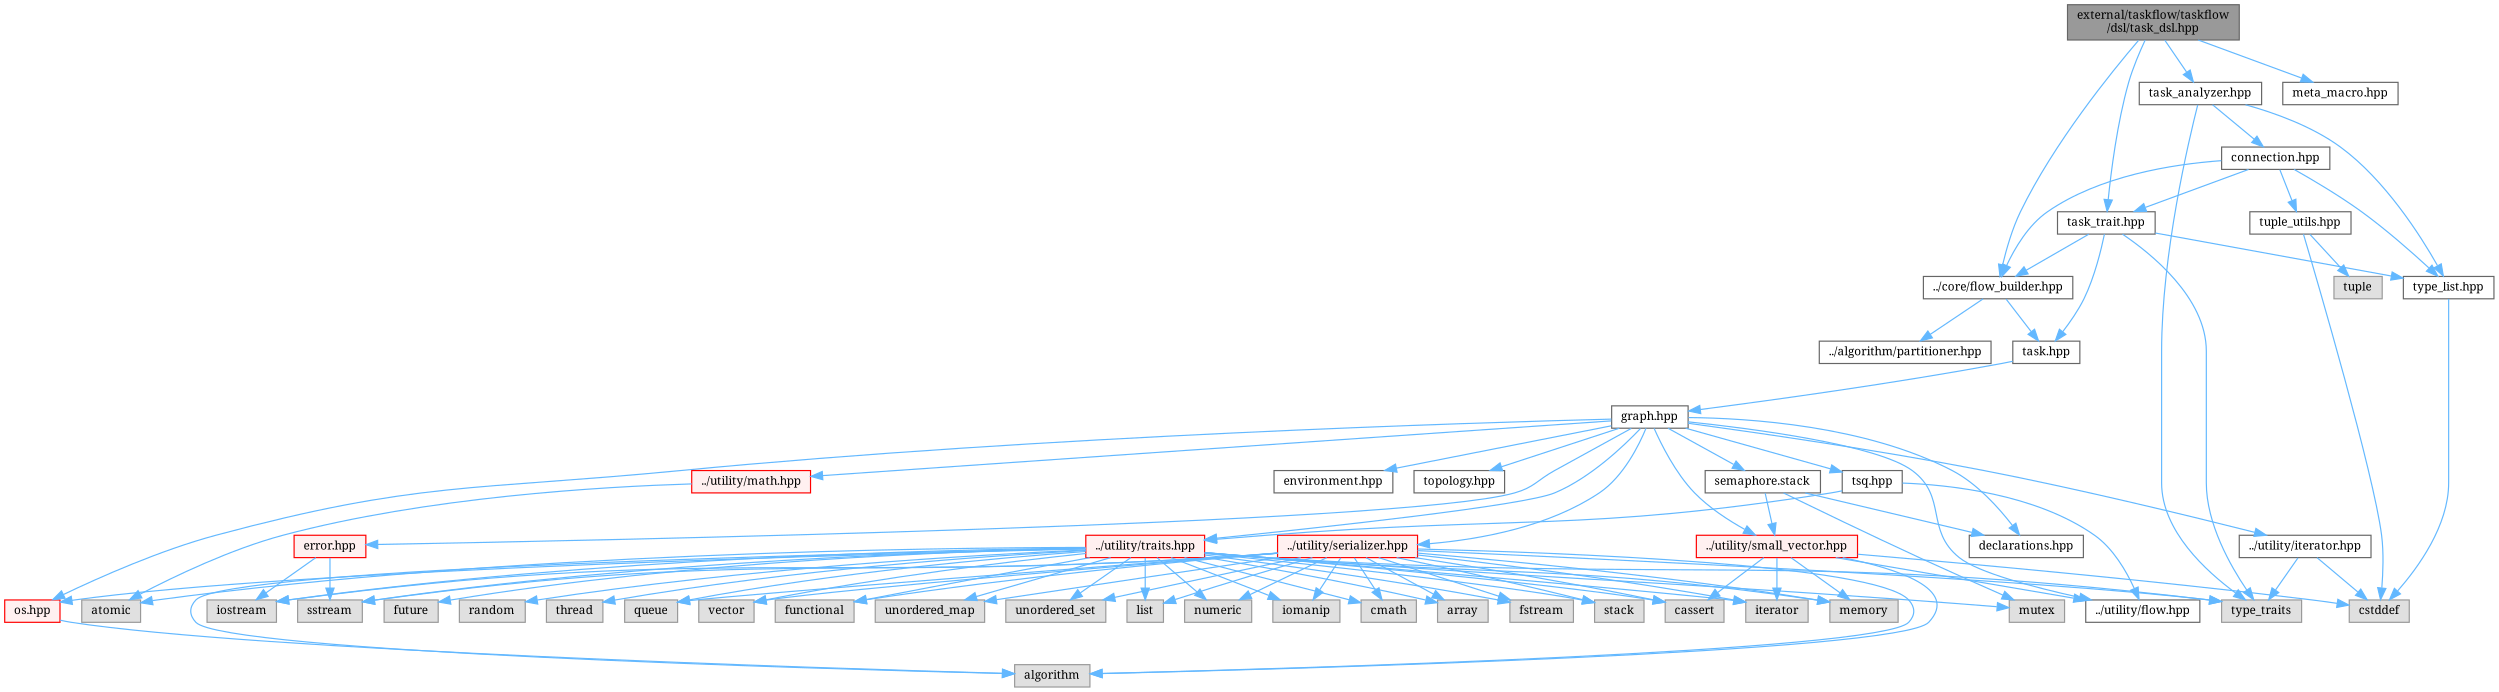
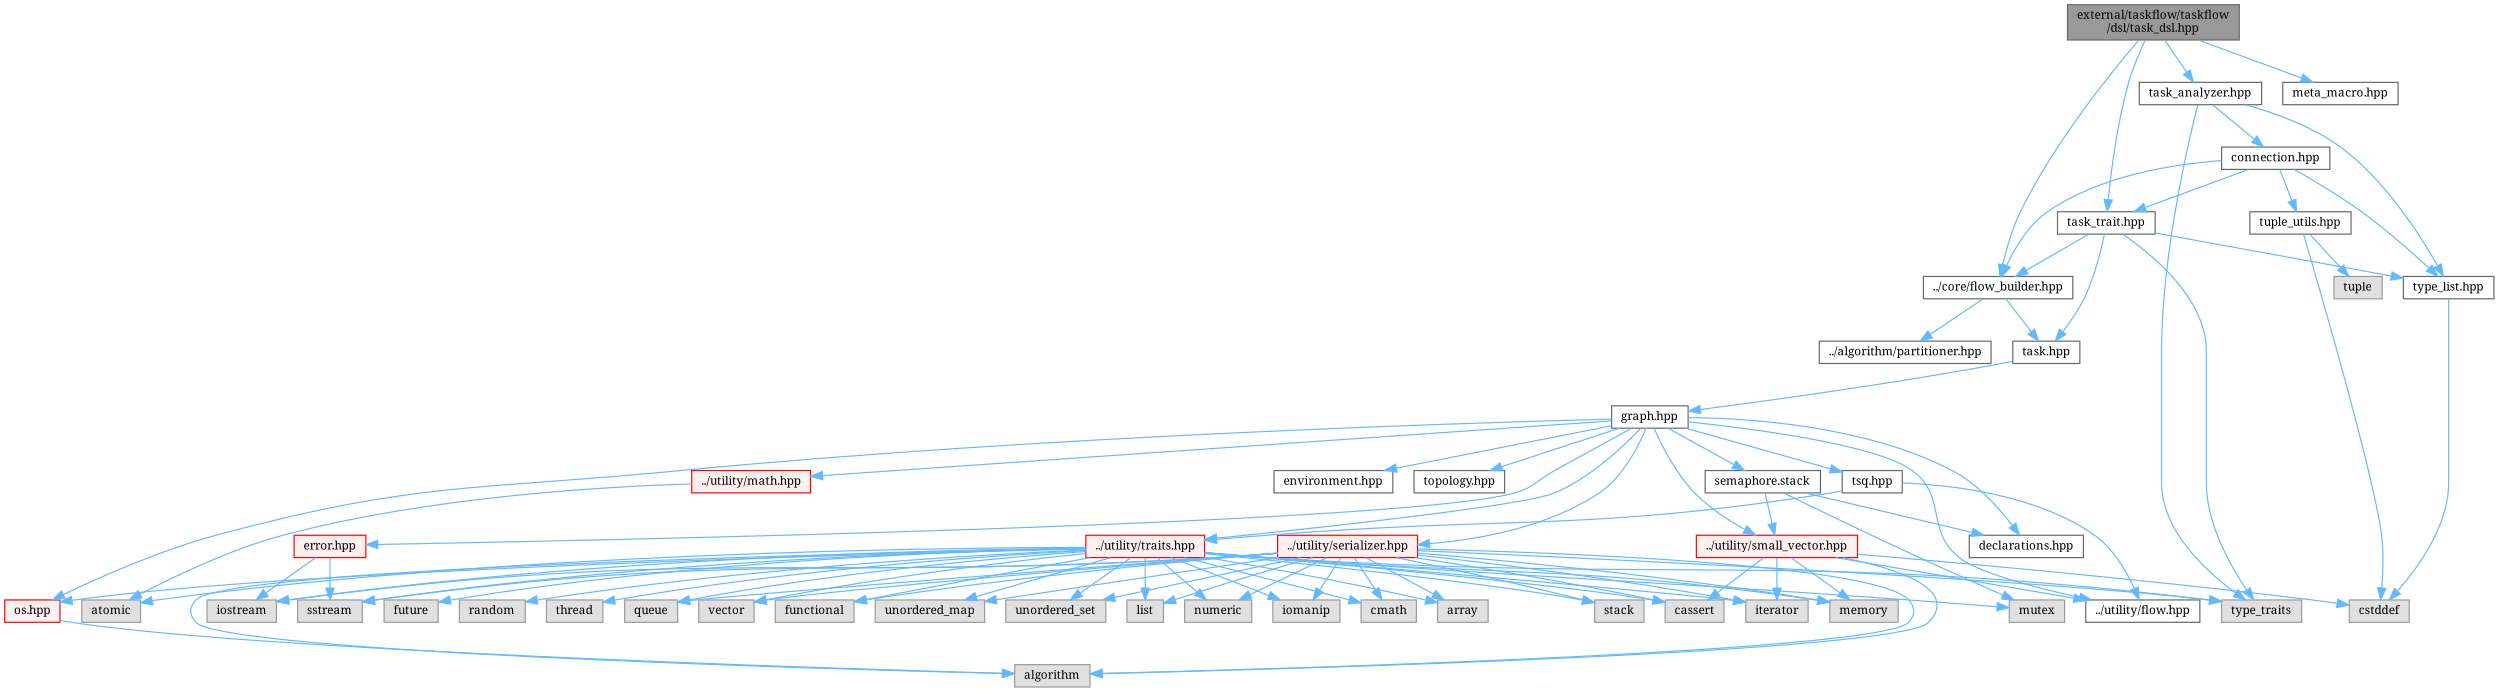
(2305, 546) -> none
(1542, 611) -> none
